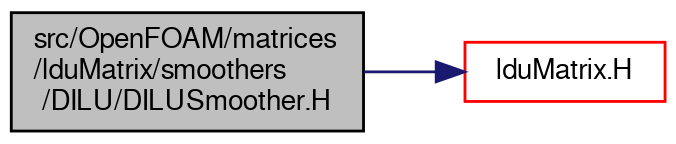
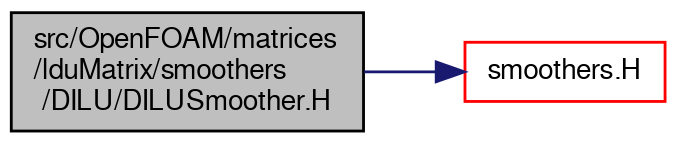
(565, 72) -> (565, 72)
